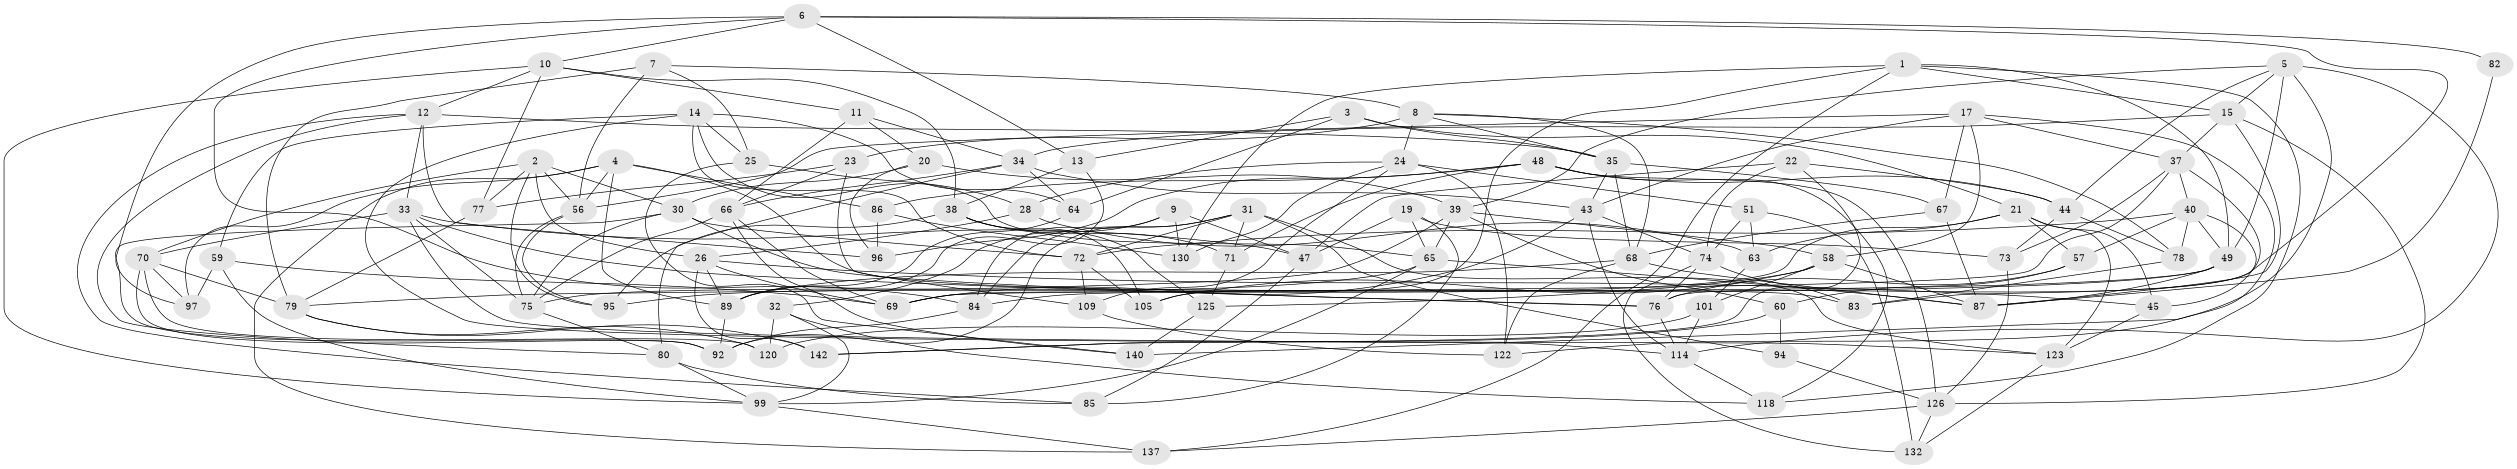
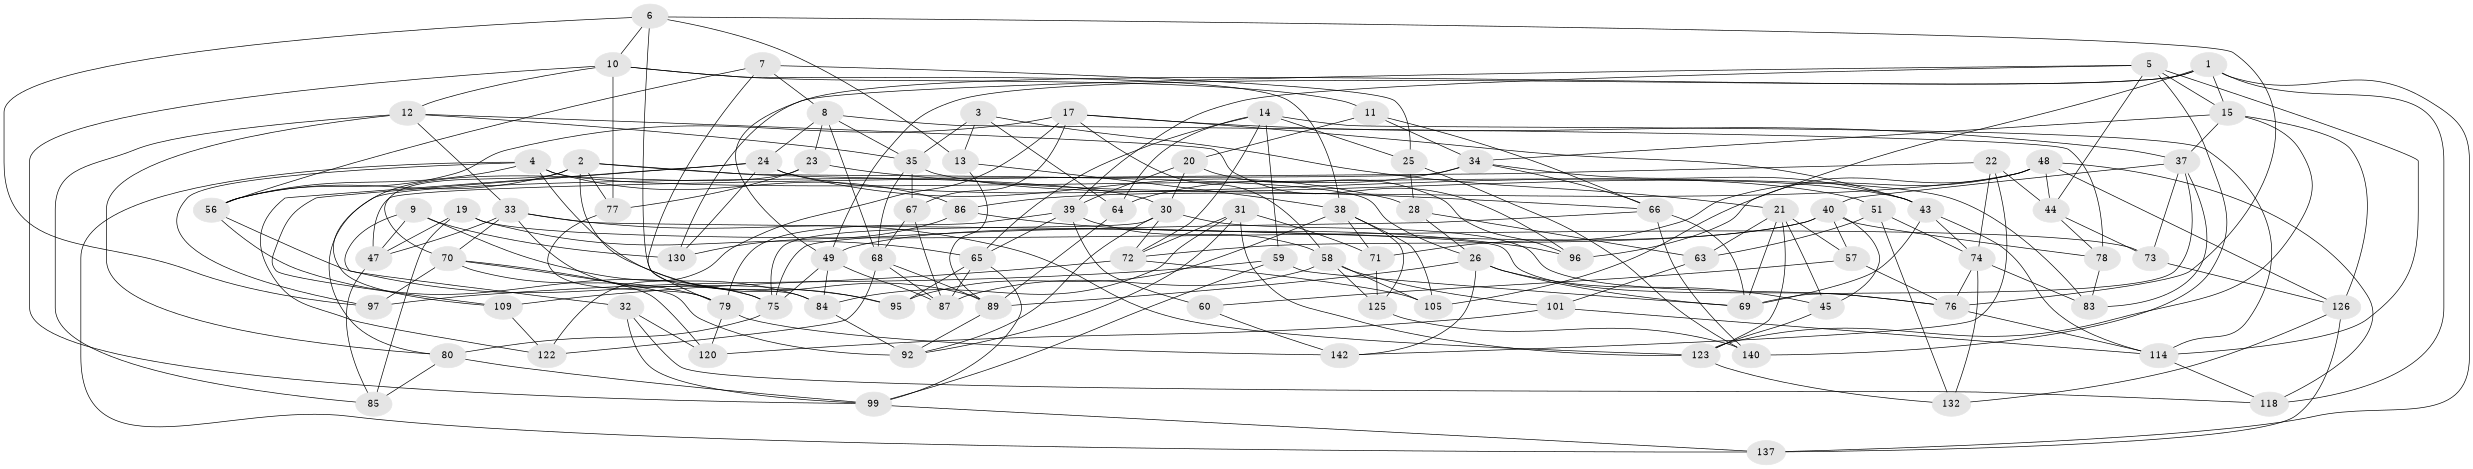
(2495, 65) -> none
(2255, 275) -> (2168, 307)
(1780, 356) -> none
